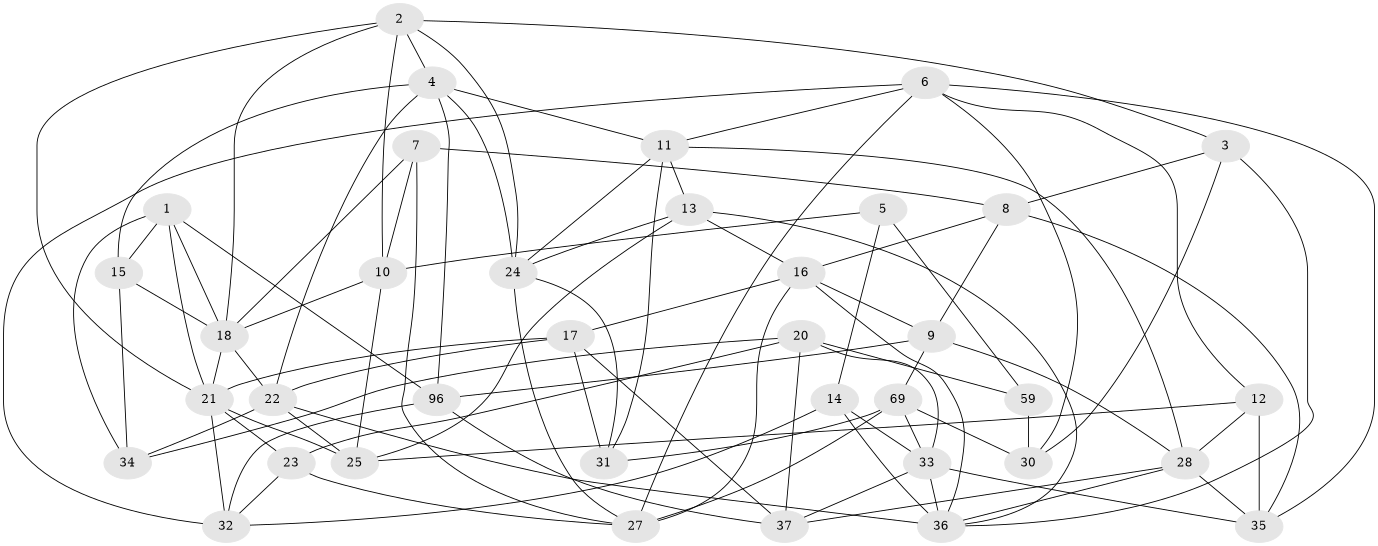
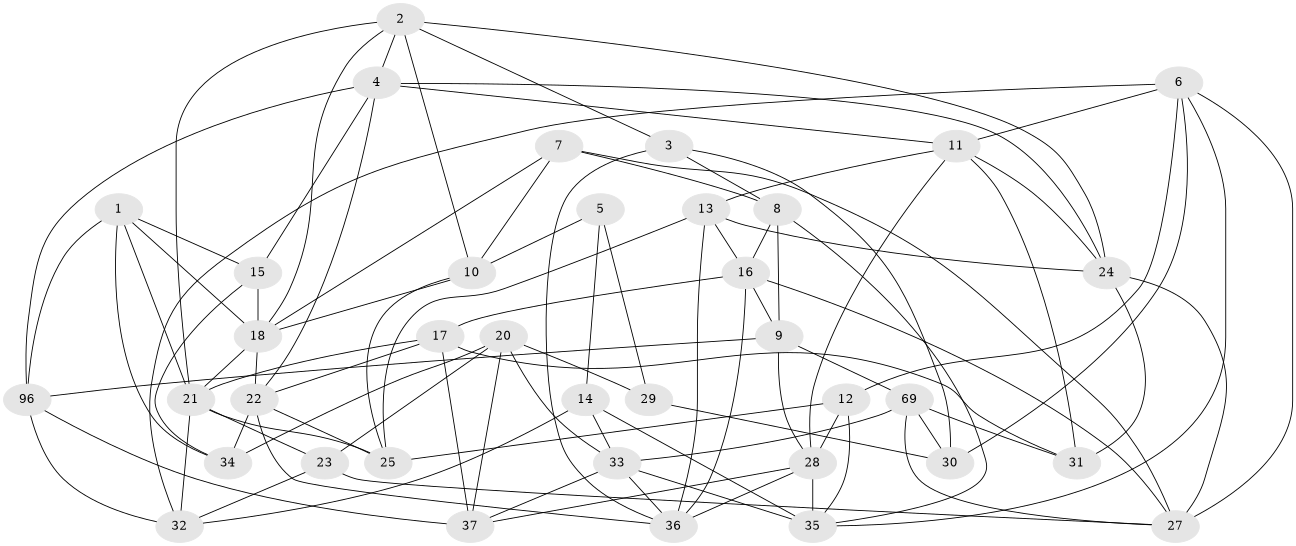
(1028, 400) -> (649, 400)
(884, 466) -> (699, 463)
